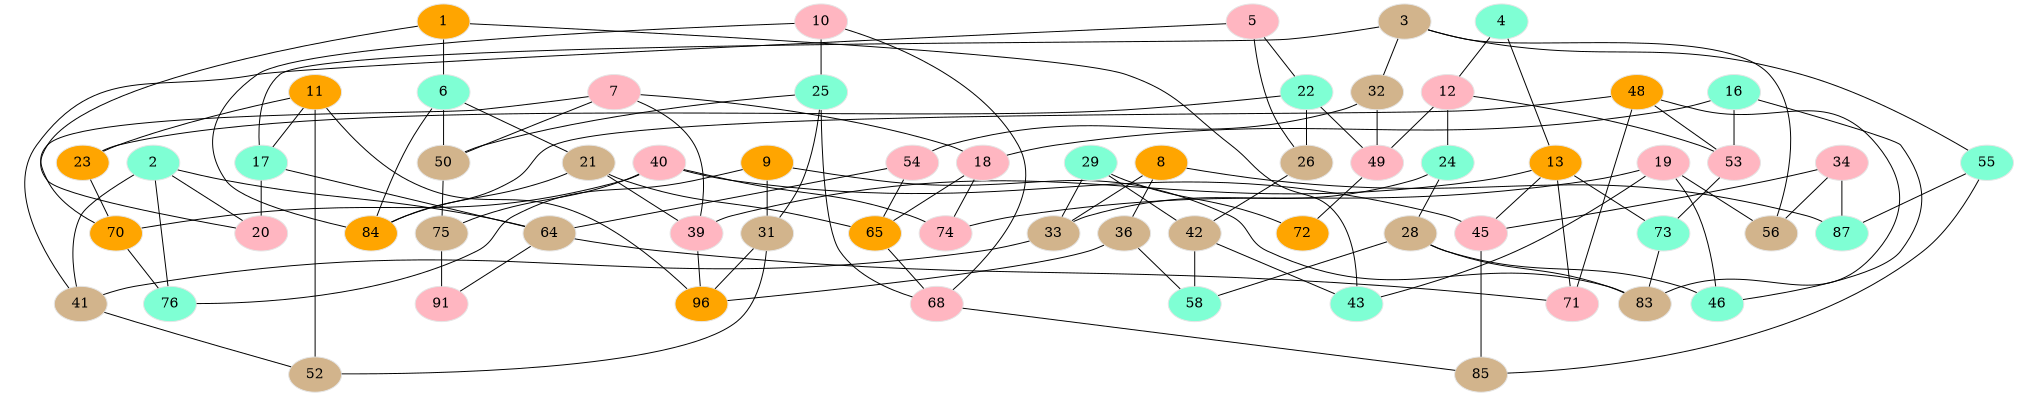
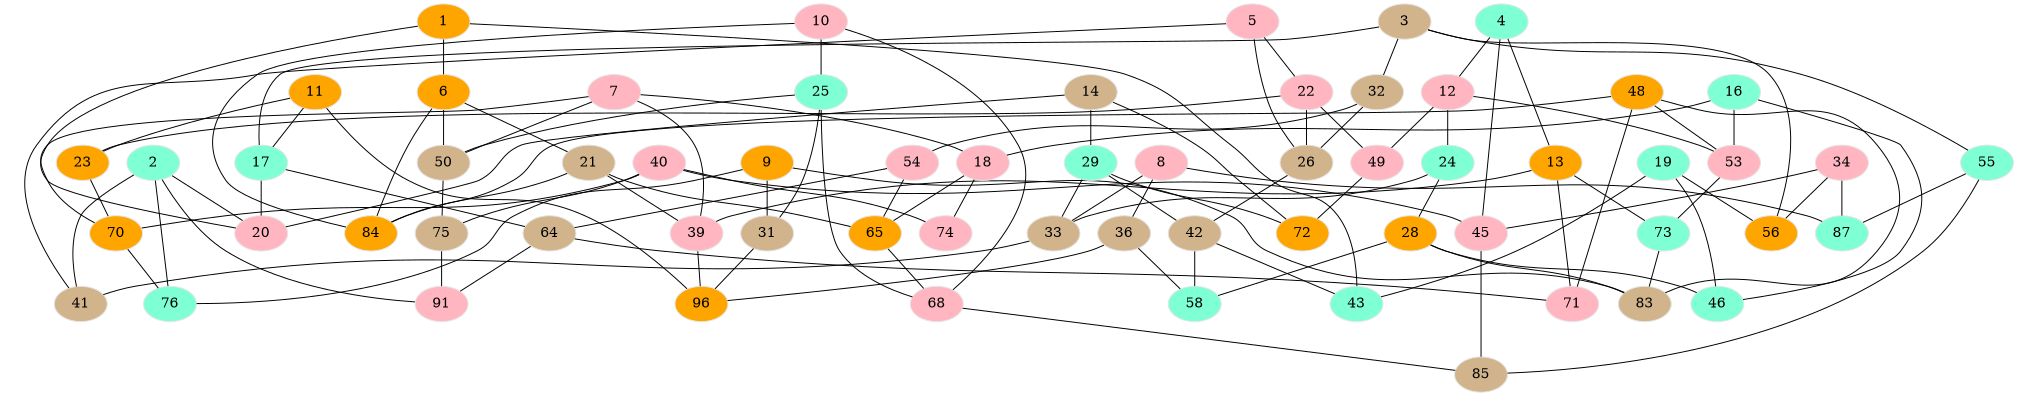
(444, 92) -> (444, 92)
none -> (1091, 92)
(1306, 92) -> (1306, 92)
(1377, 123) -> (1347, 122)
(1161, 163) -> (1161, 163)
(1663, 163) -> (1663, 163)
(1389, 197) -> none
(351, 198) -> (278, 276)
(1518, 198) -> (1492, 119)
(1410, 233) -> (1410, 233)
(1771, 233) -> (1771, 233)
(315, 375) -> none
